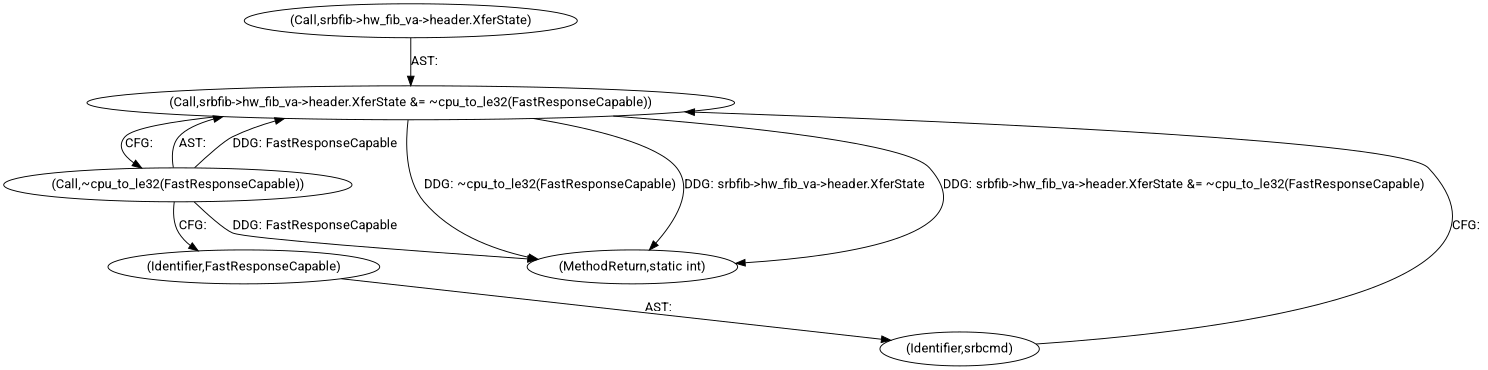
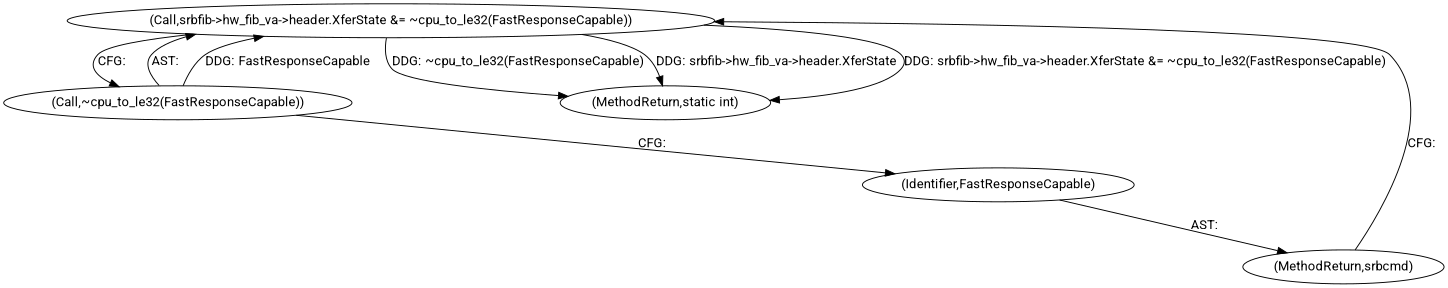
(411, 21) -> none
(355, 246) -> none
(960, 349) -> (1343, 267)
